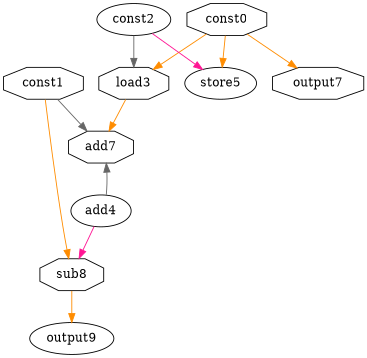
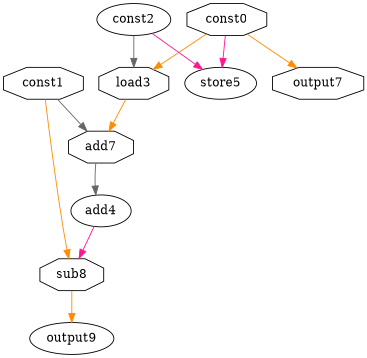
(224, 47) -> (224, 47)
(107, 184) -> (95, 175)
